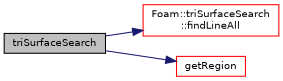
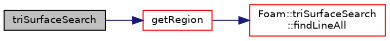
(119, 34) -> (226, 20)
